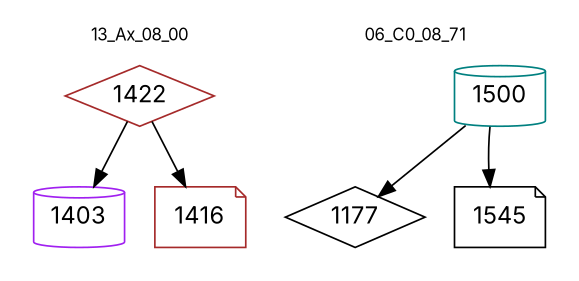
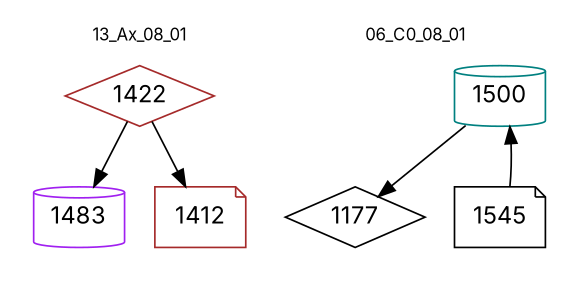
(140, 36) -> (140, 36)
(416, 36) -> (416, 36)
(489, 148) -> (511, 165)
(79, 217) -> (79, 217)
(200, 217) -> (200, 217)
